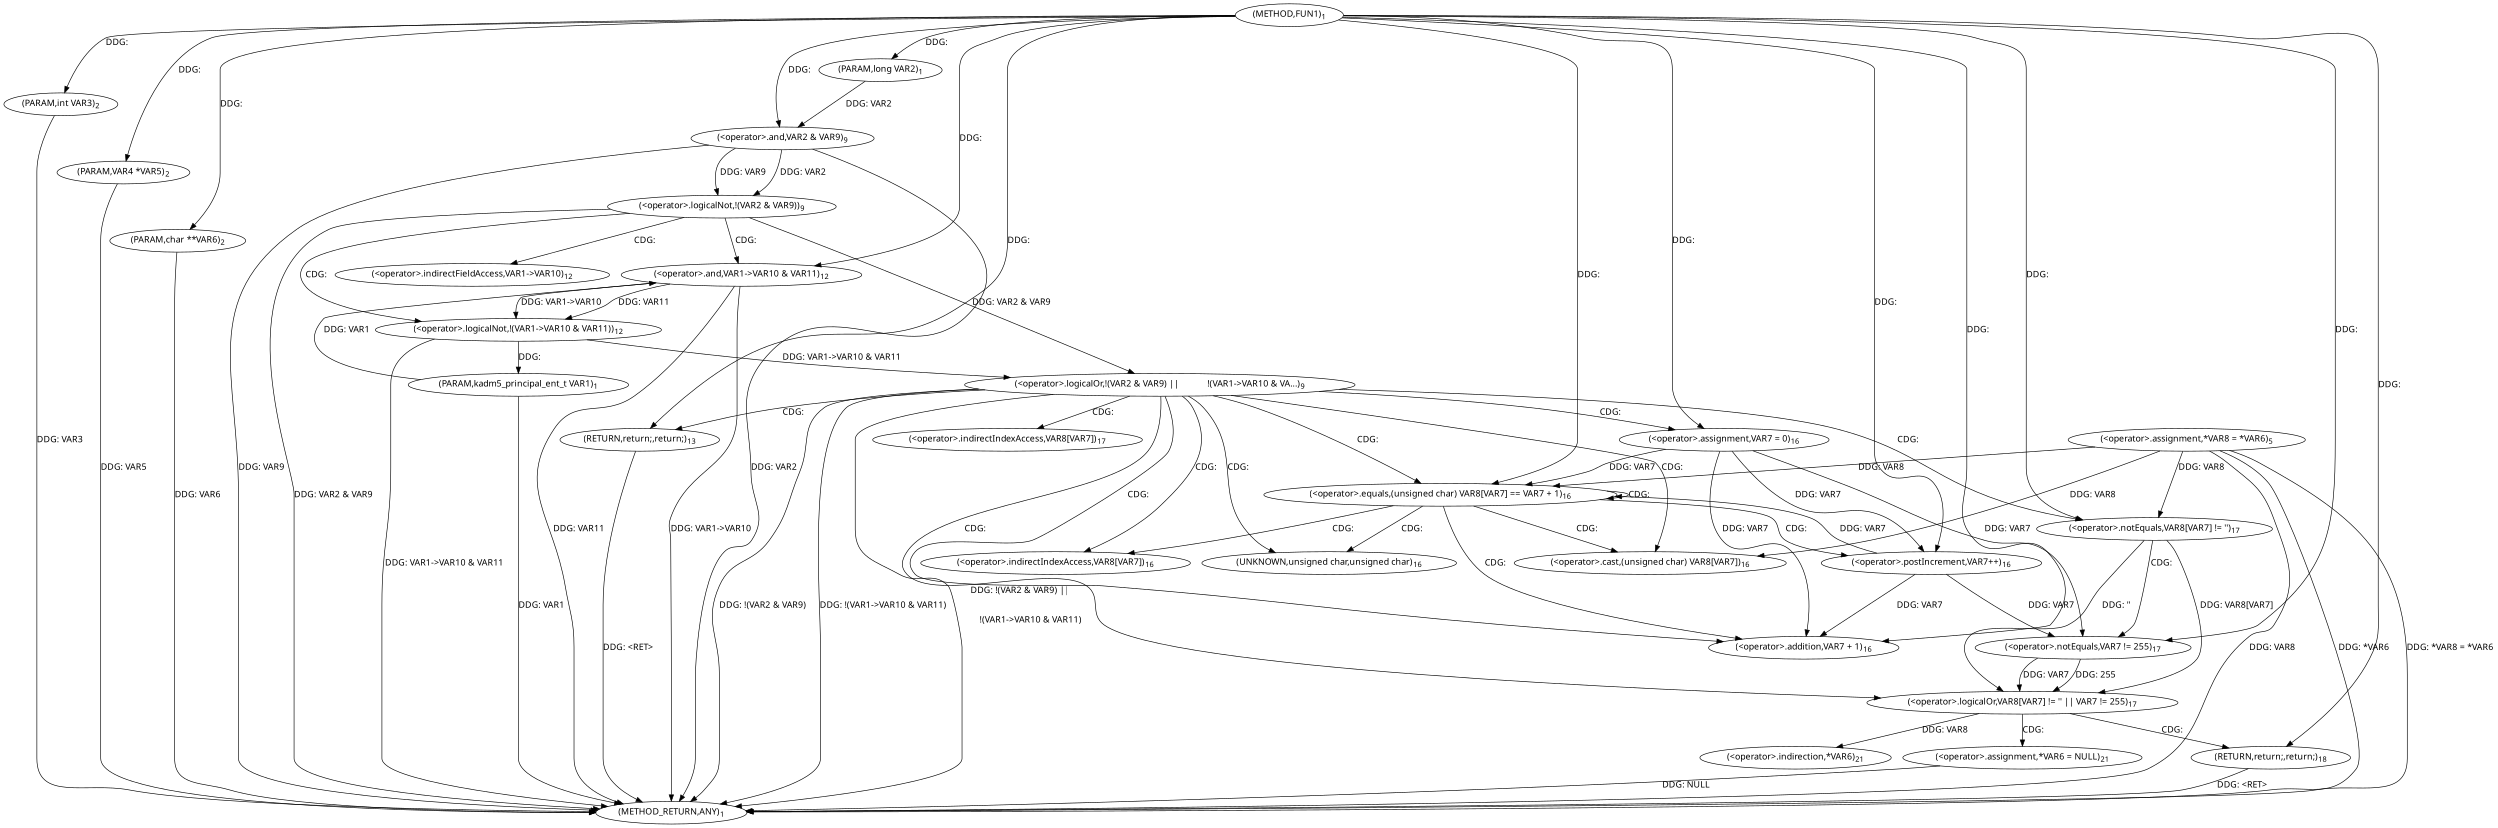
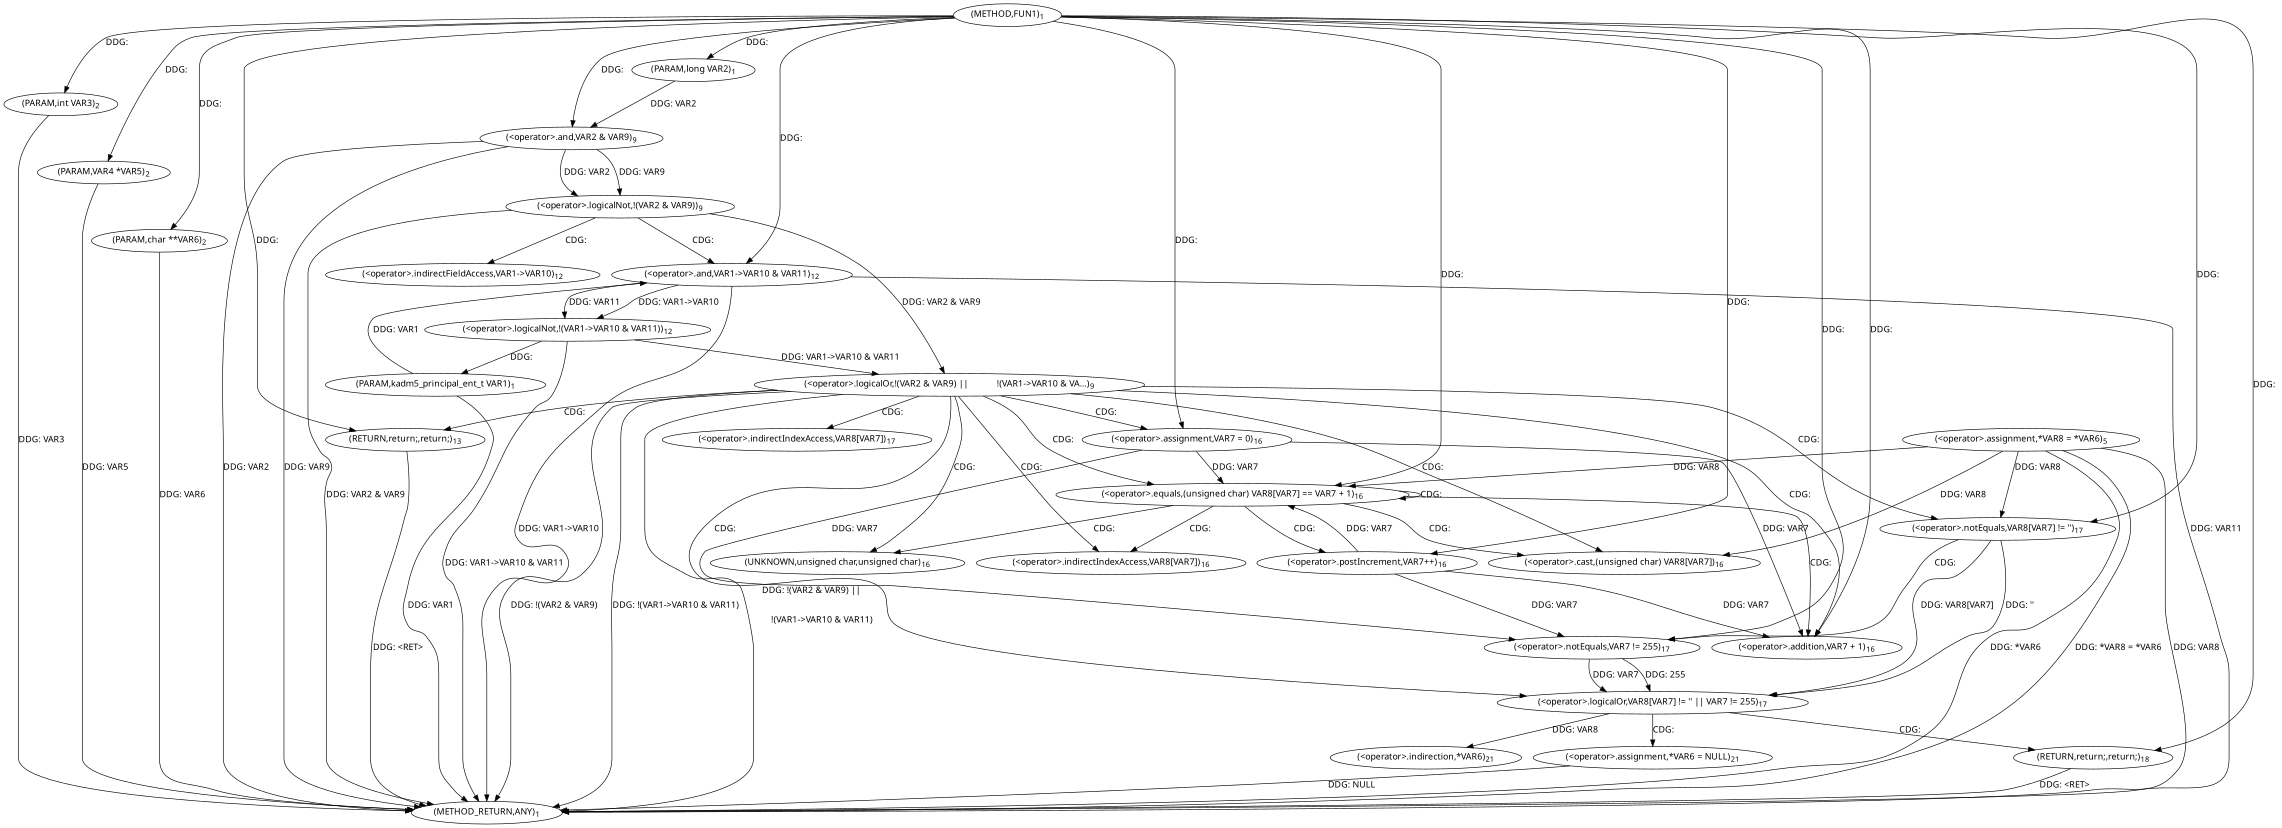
(395, 238) -> none
(1821, 513) -> none
